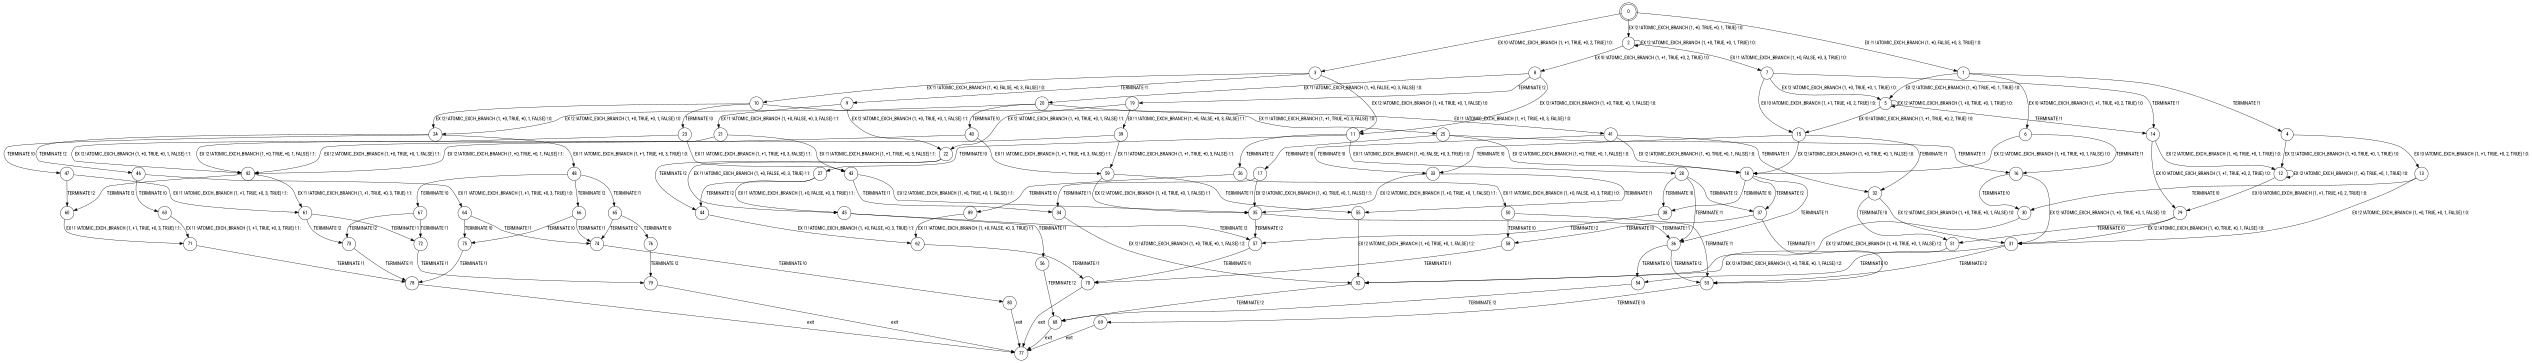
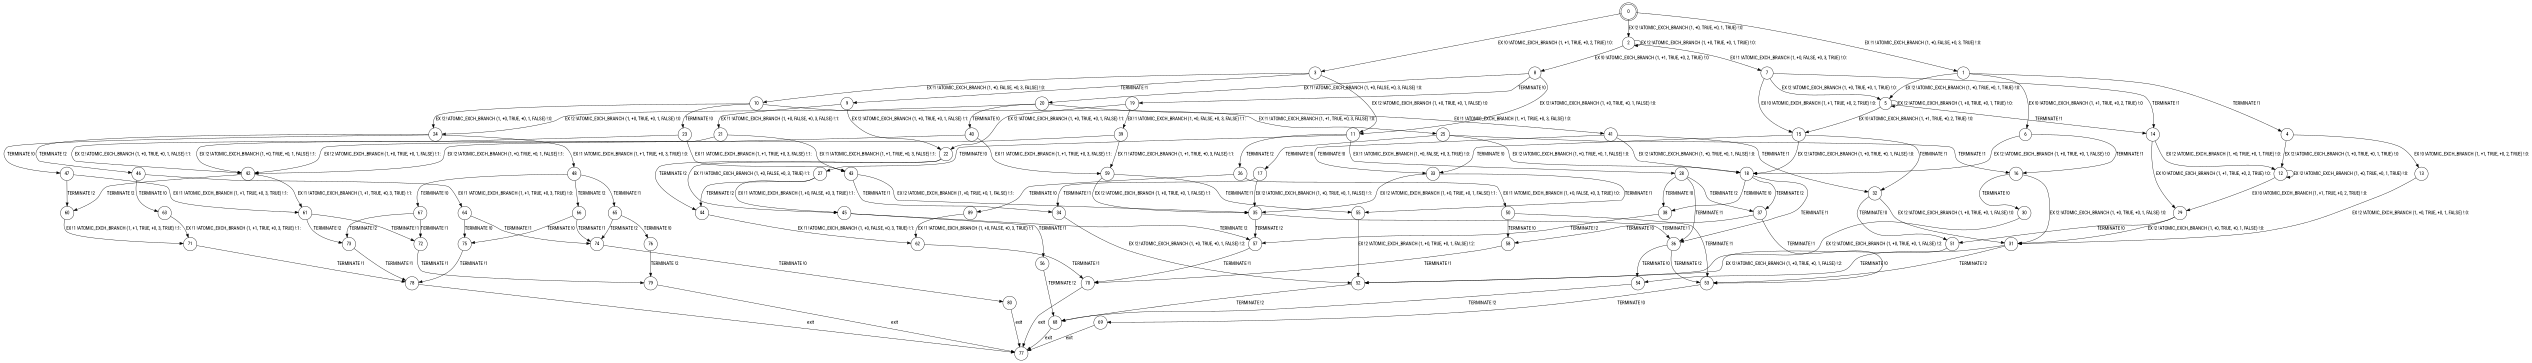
(1532, 88) -> (1532, 88)
(2225, 186) -> none
